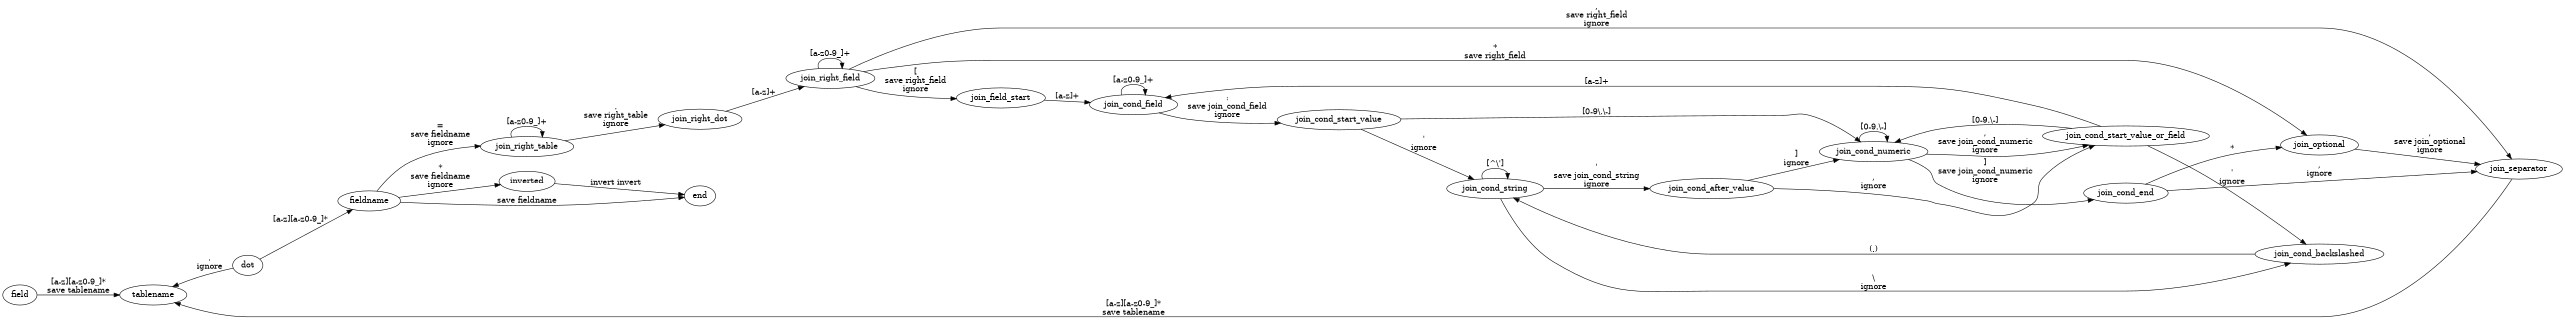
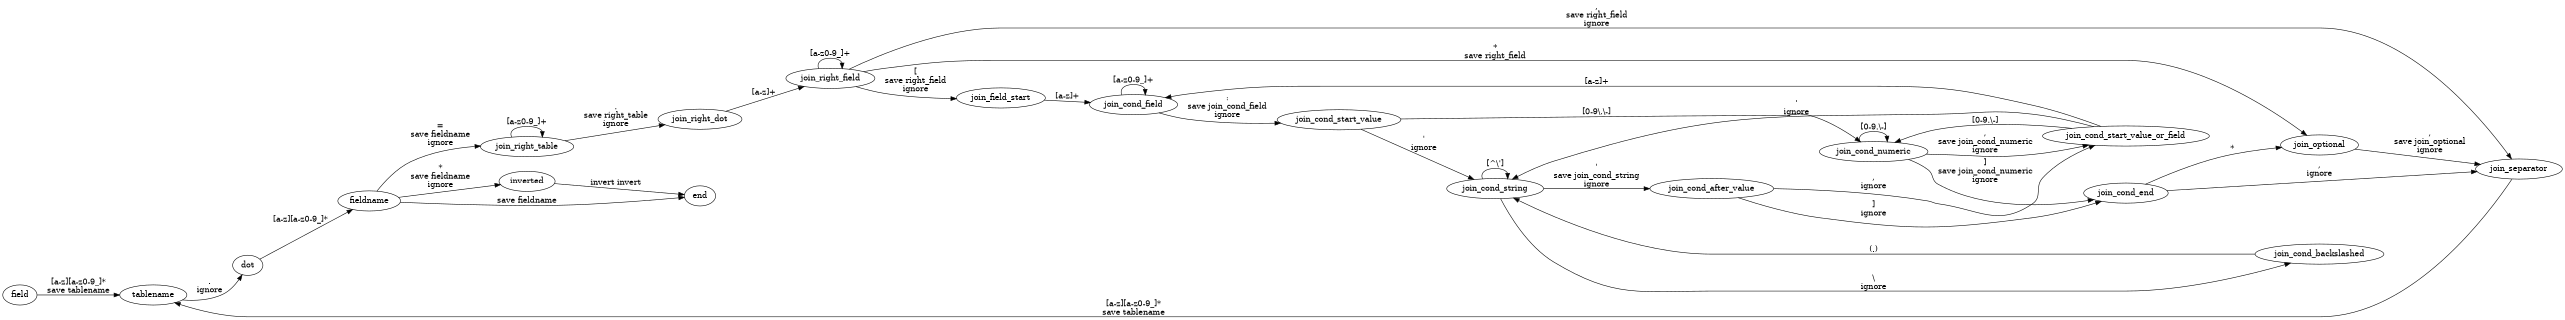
(1791, 171) -> (1917, 227)
(2231, 192) -> (1832, 116)
(205, 275) -> (214, 298)
